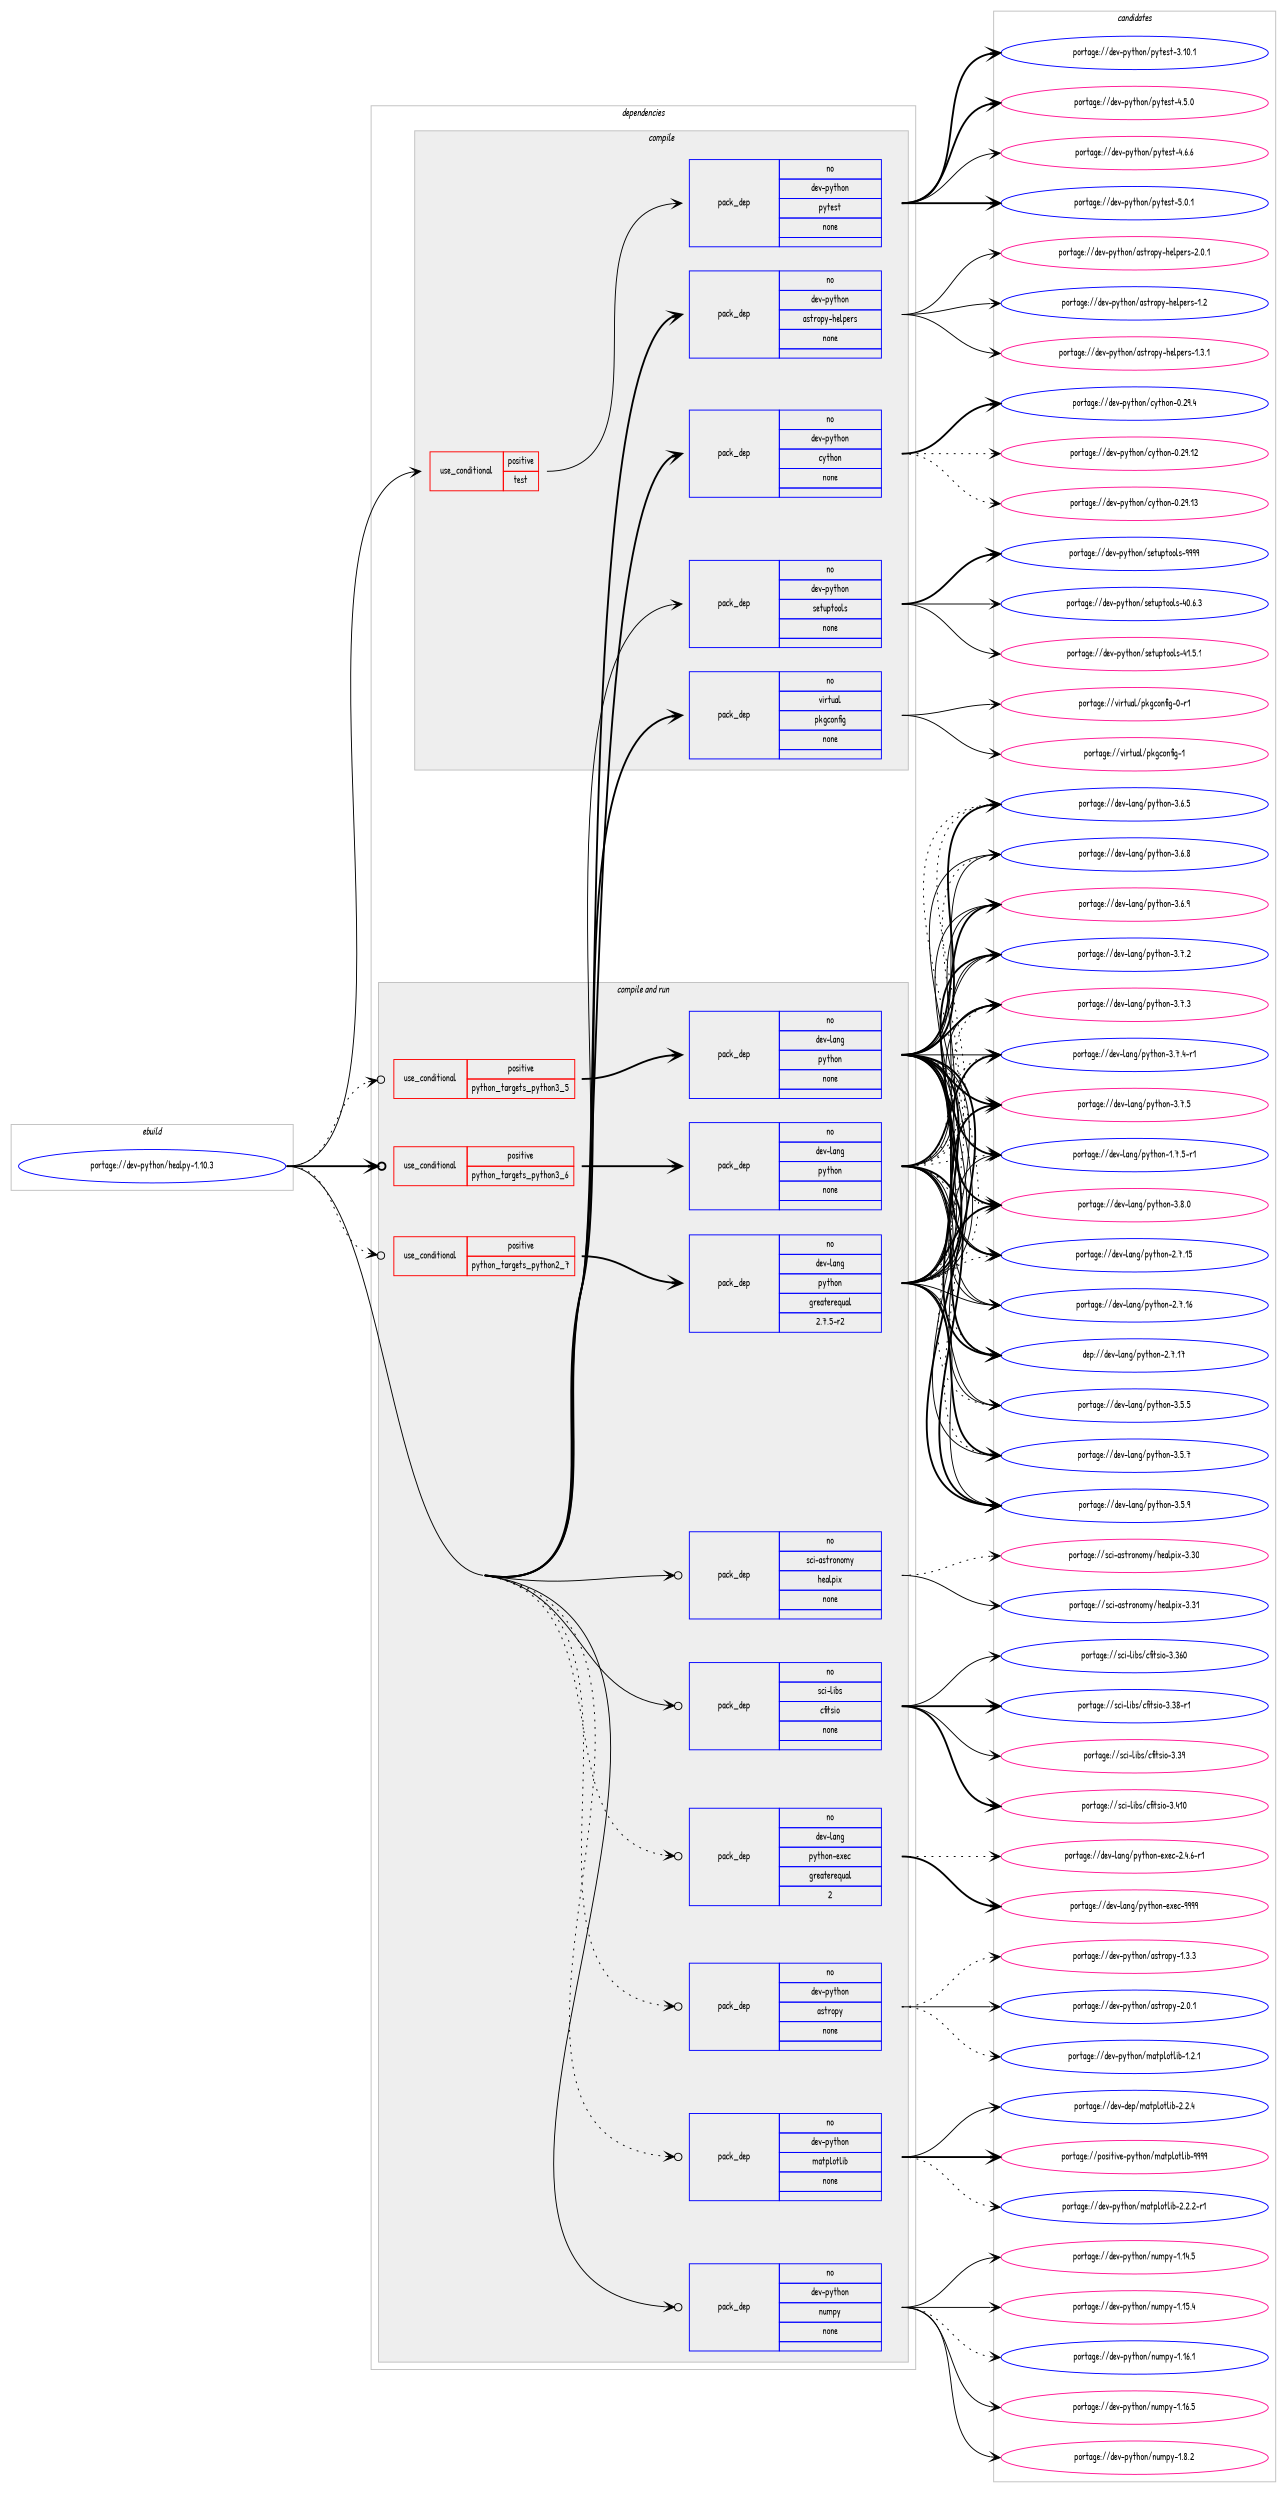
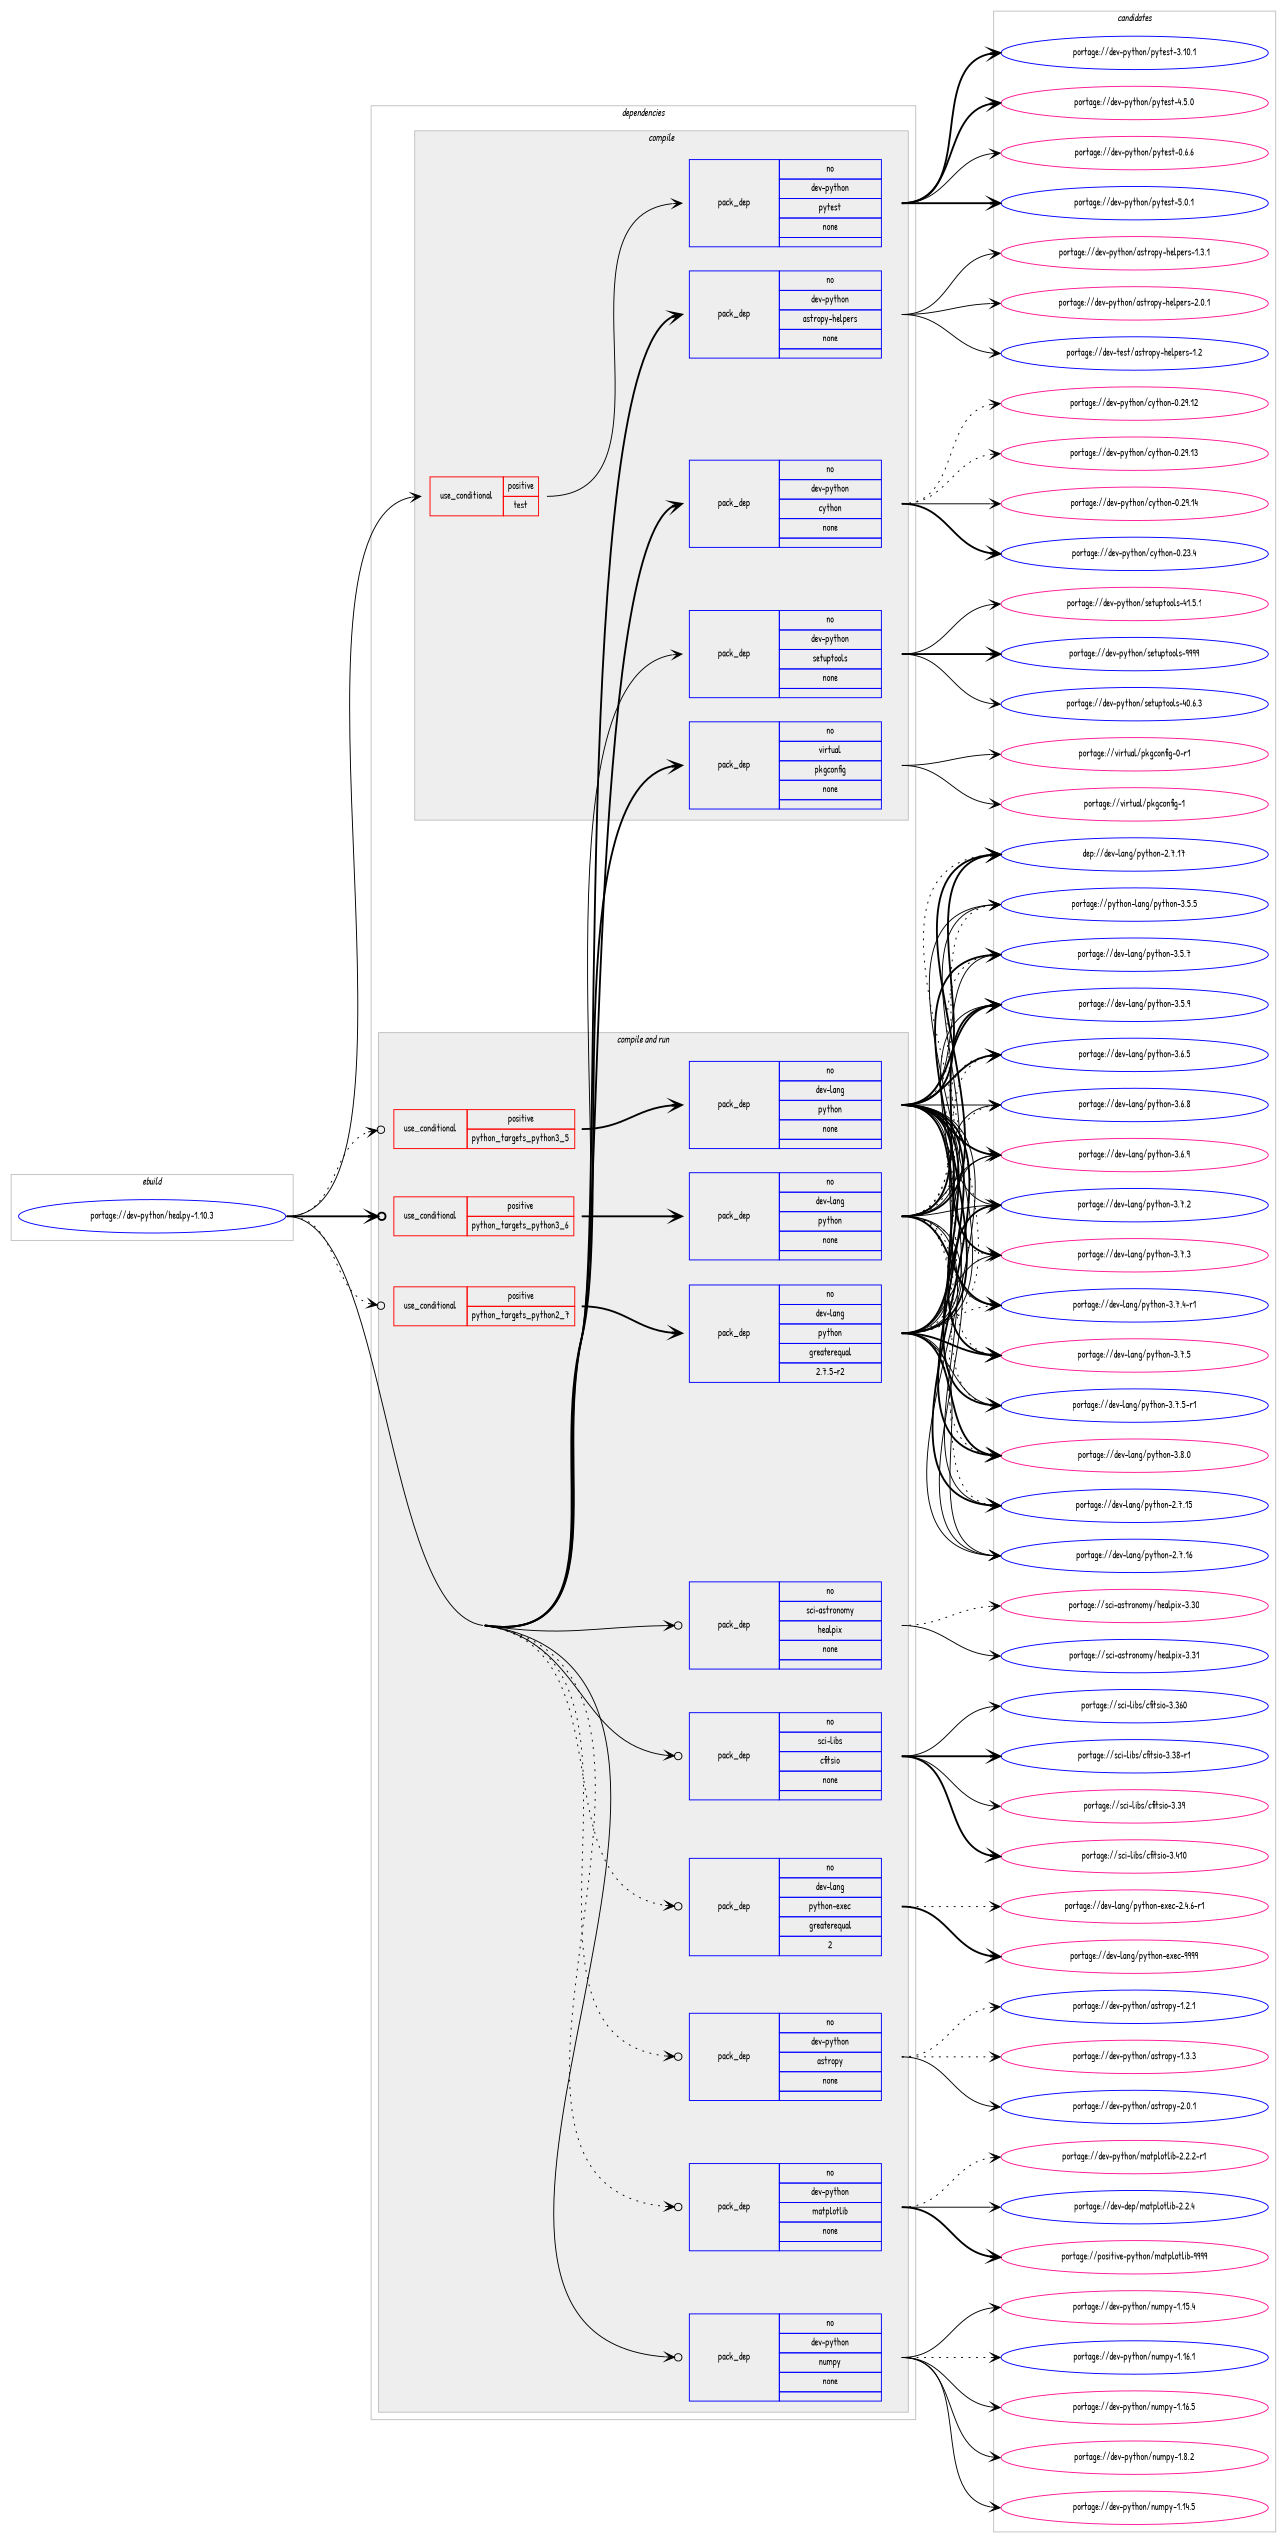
(1135, 153) -> (1135, 153)
(1135, 303) -> (1135, 353)
(1135, 404) -> (1135, 554)
none -> (1135, 504)
(1135, 1155) -> (1135, 1406)
(1135, 1406) -> (1135, 905)
(1135, 2057) -> (1135, 2007)
(1135, 2207) -> (1135, 2157)
